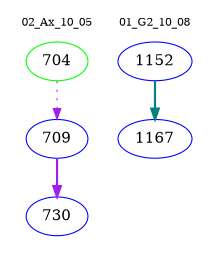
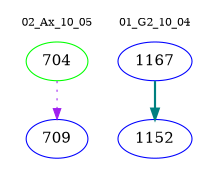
(155, 23) -> (155, 23)
(155, 95) -> (155, 95)
(57, 216) -> none
